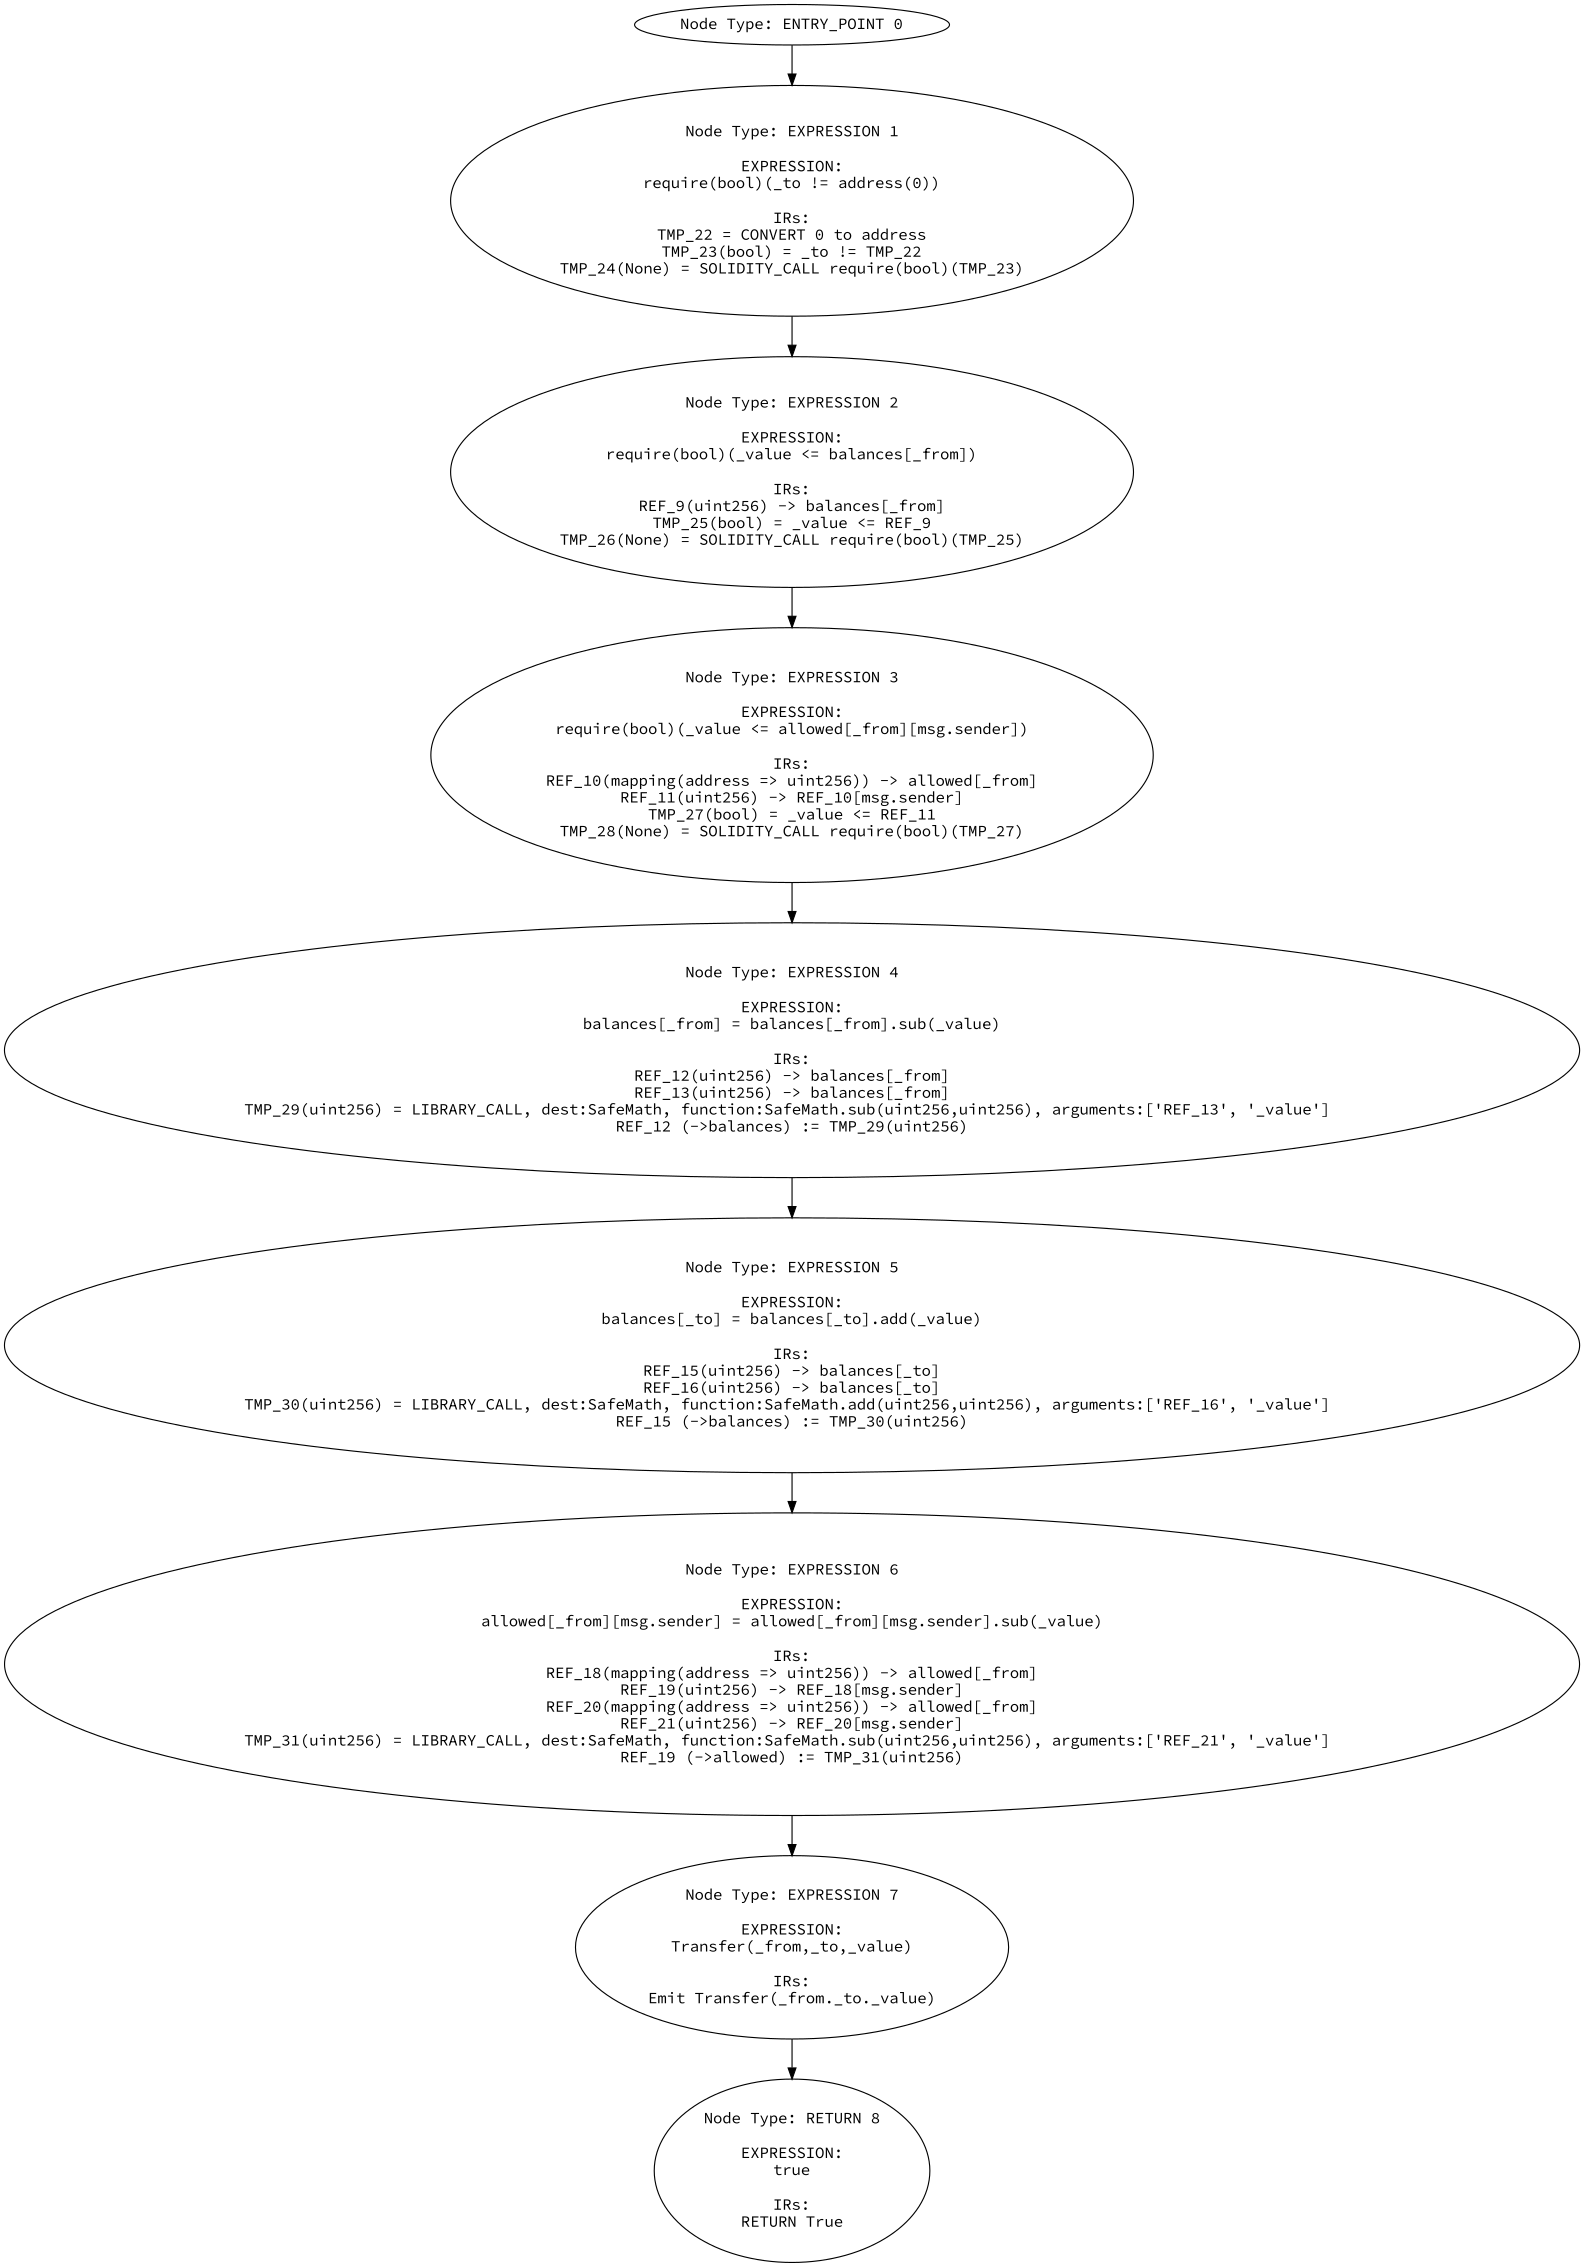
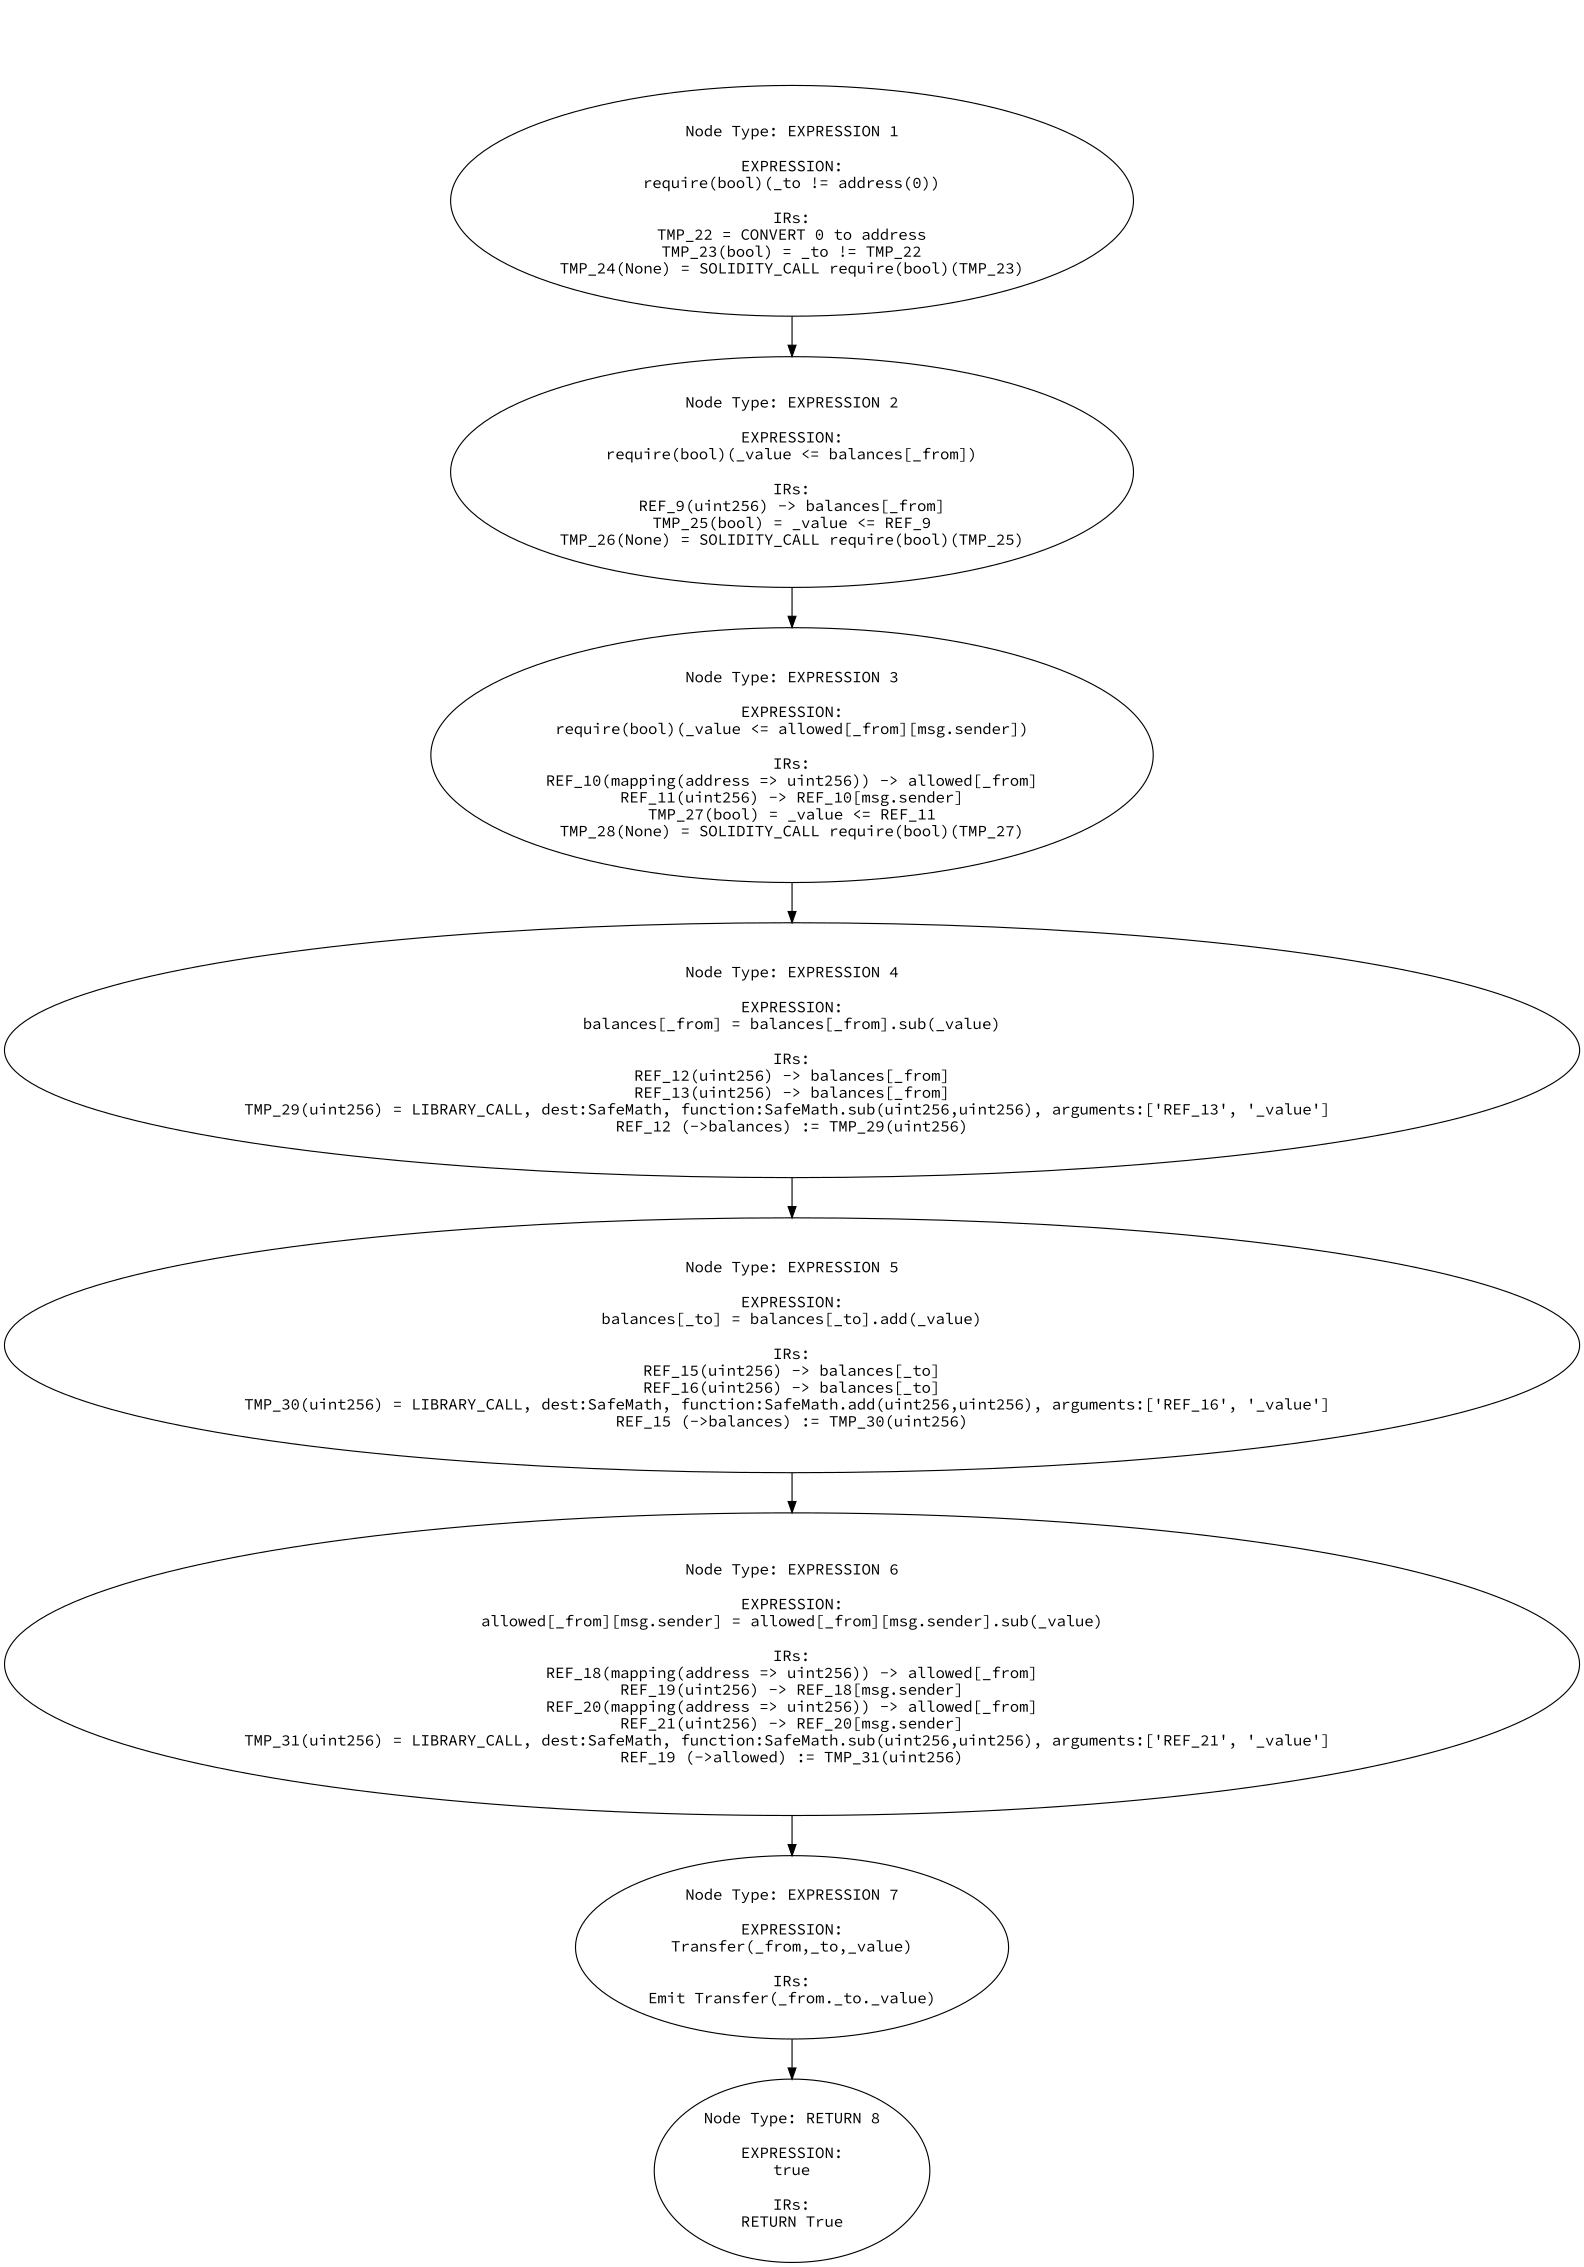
(792, 25) -> none
